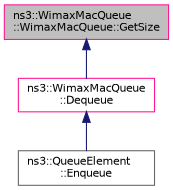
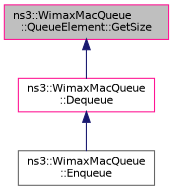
(86, 22) -> (86, 22)
(86, 168) -> (86, 168)
